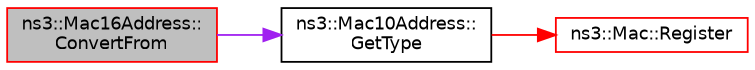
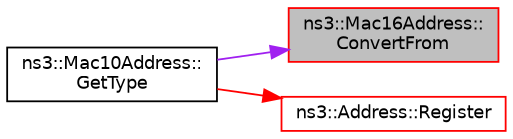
(240, 35) -> (244, 56)
(652, 35) -> (394, 114)
